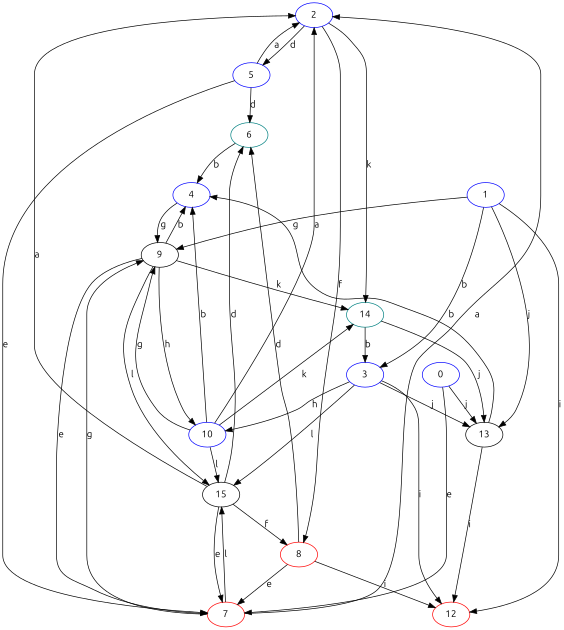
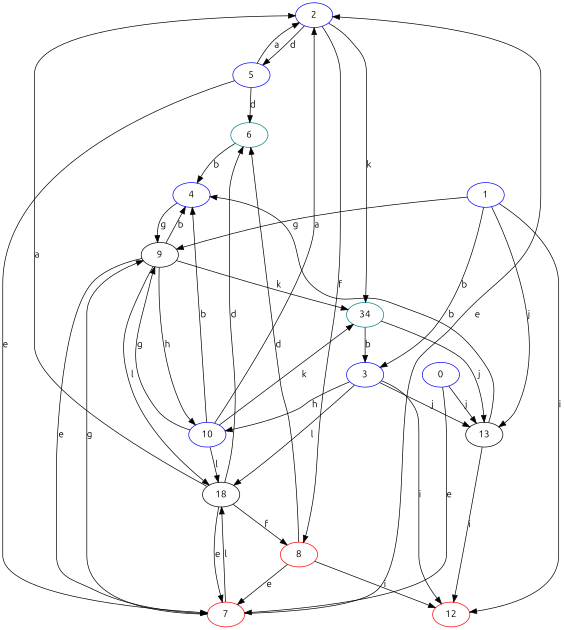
(365, 315) -> (365, 315)
(477, 315) -> (477, 315)
(221, 495) -> (221, 495)
